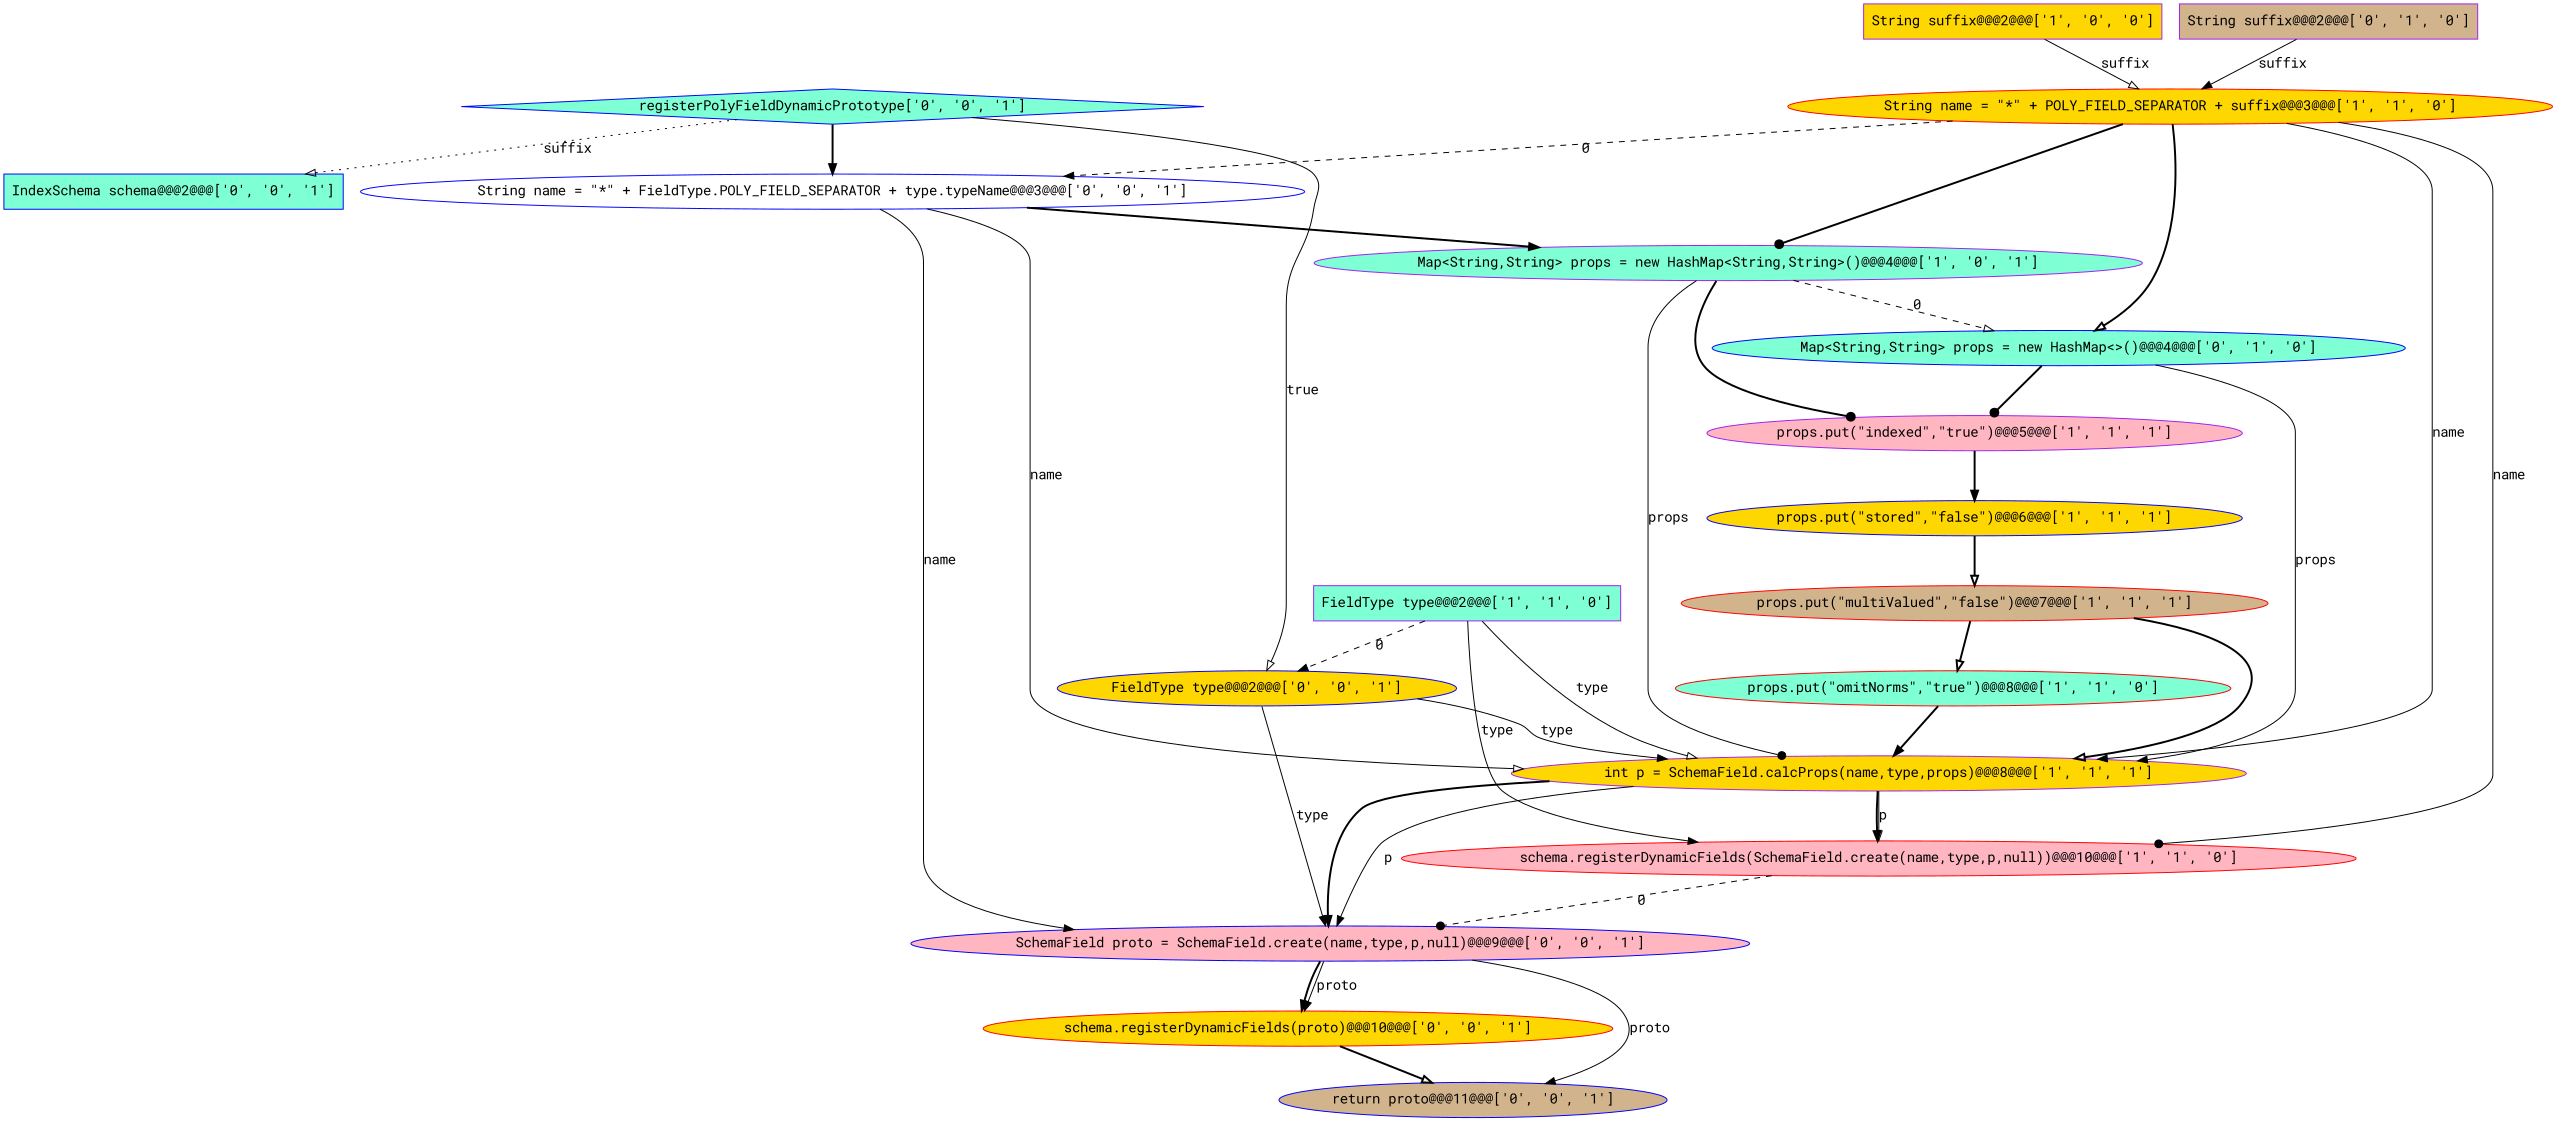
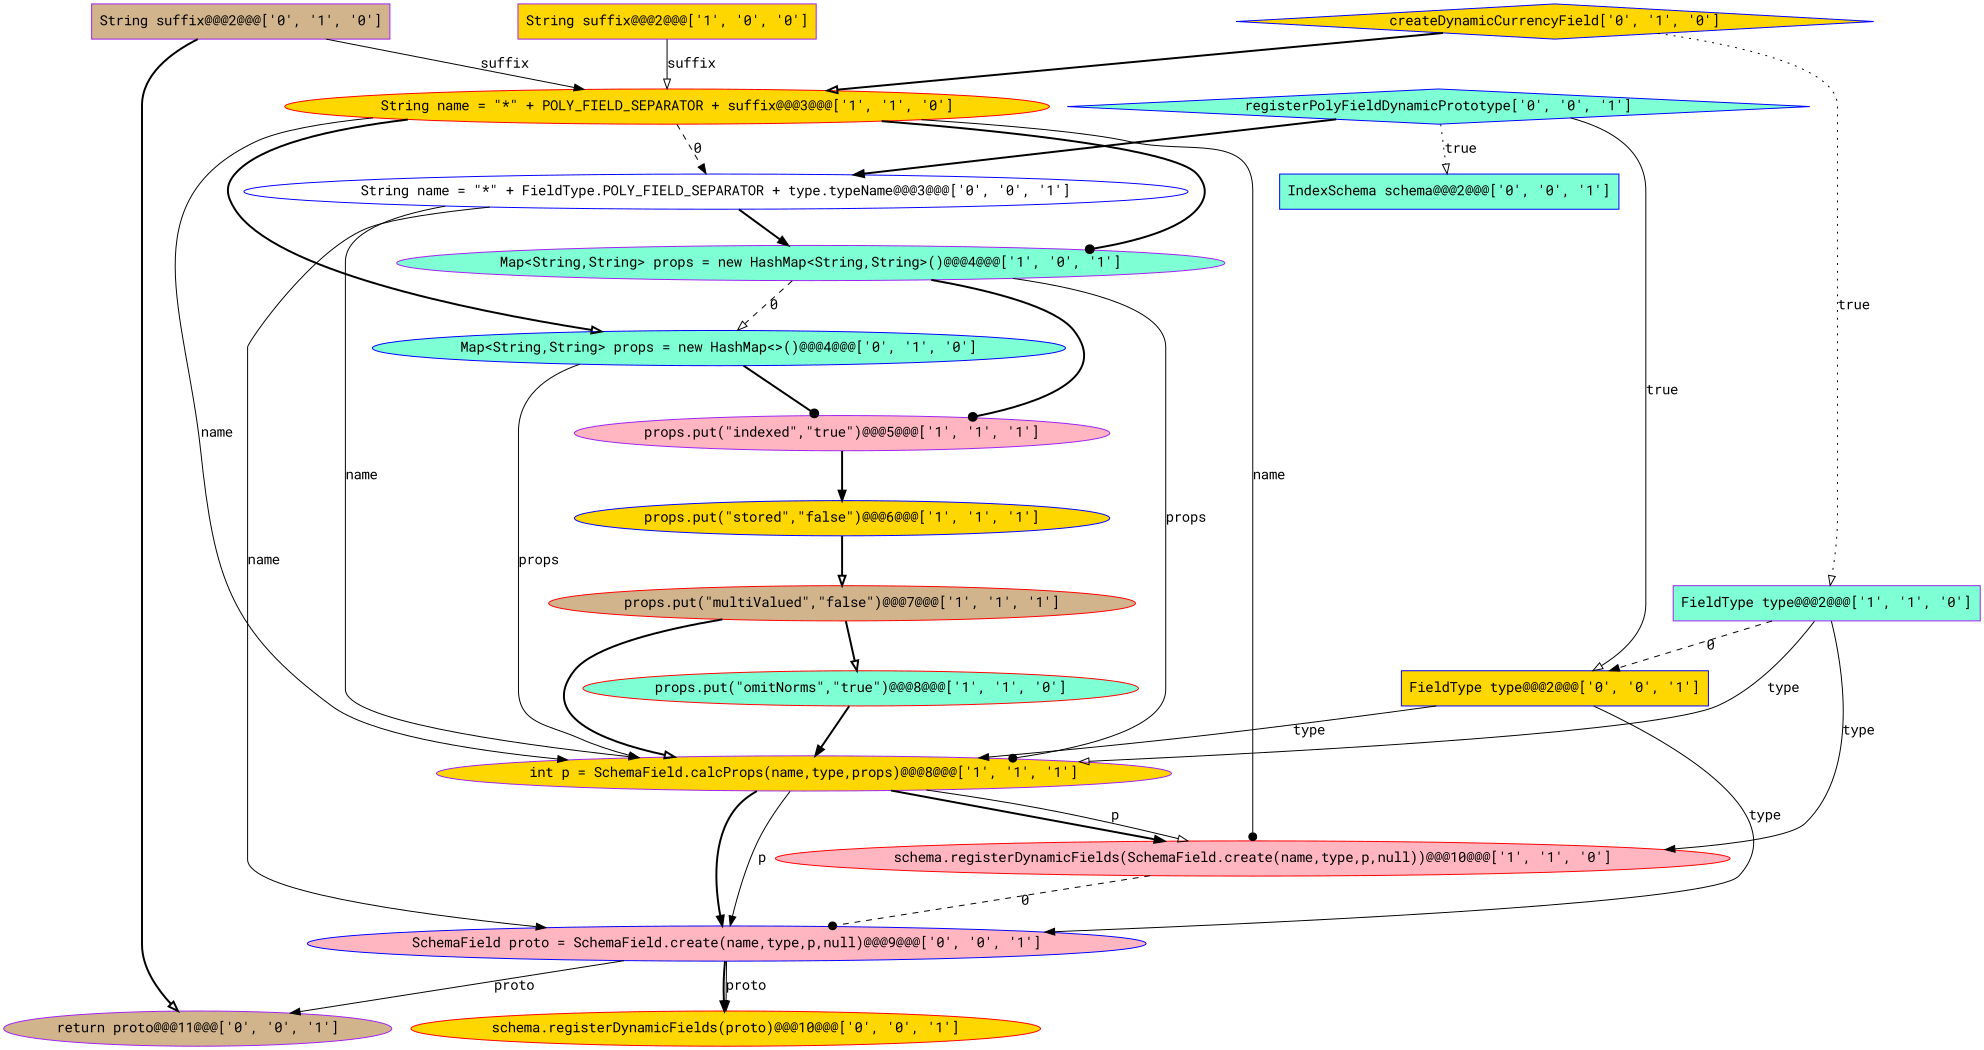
none -> (1555, 22)
(568, 149) -> (1461, 149)
(1257, 688) -> (1555, 688)
(1381, 1063) -> (142, 513)
(1473, 1100) -> (198, 1029)
